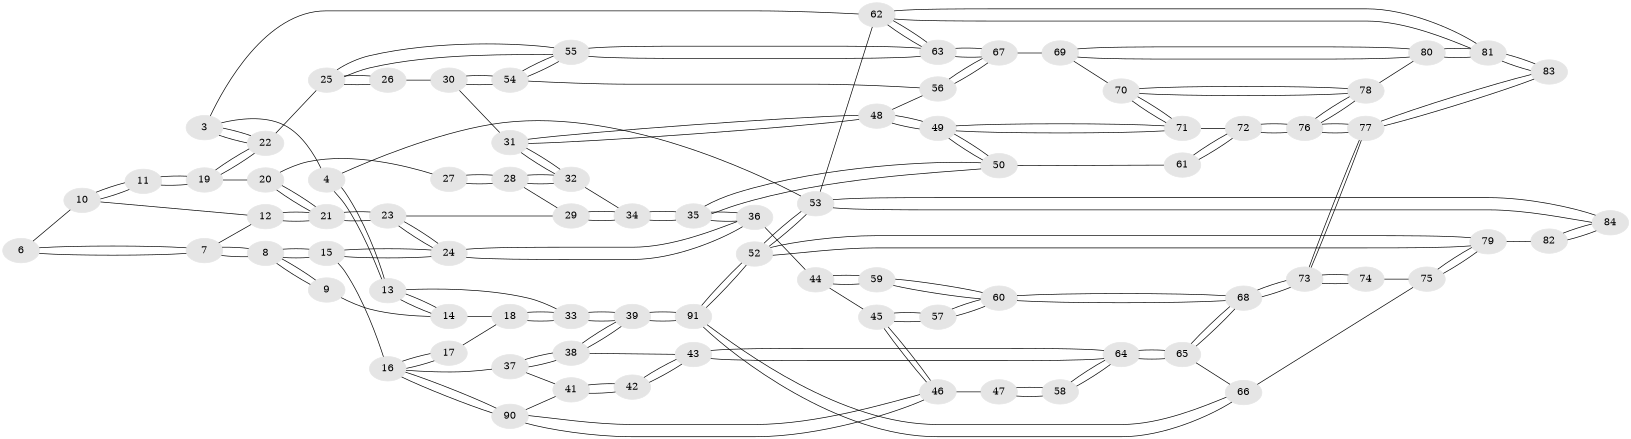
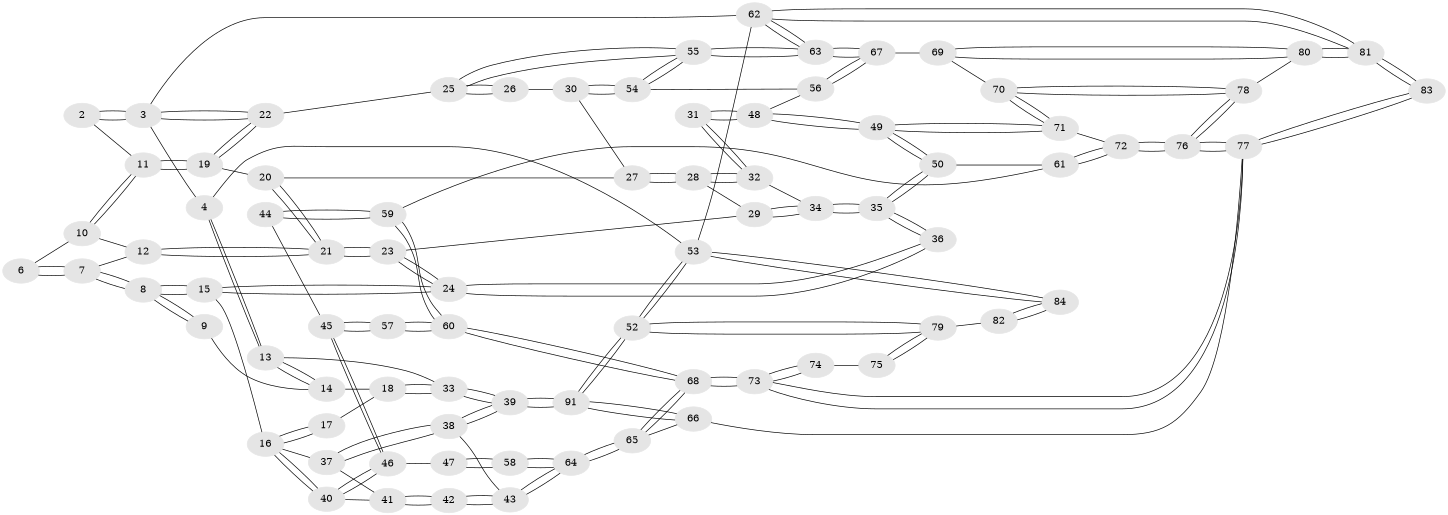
(480, 111) -> (602, 134)
none -> (82, 115)
none -> (704, 147)
(786, 250) -> none
(1335, 336) -> (1082, 435)
(510, 416) -> (327, 499)
